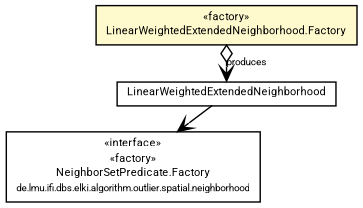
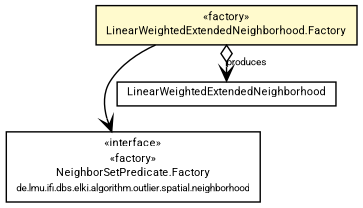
(201, 114) -> (116, 73)
